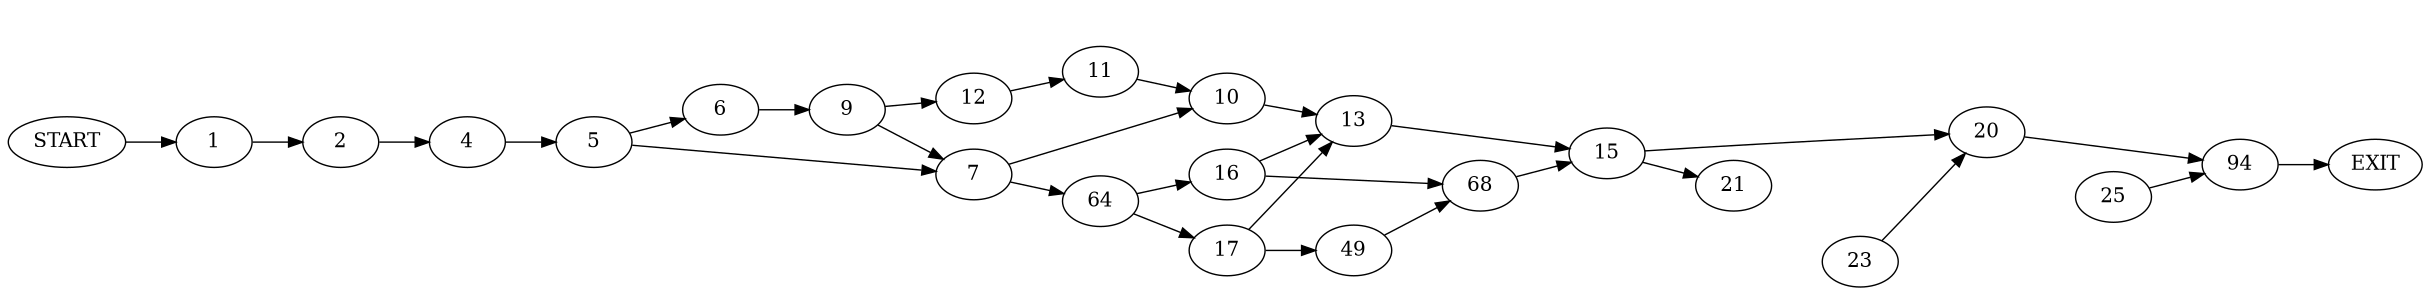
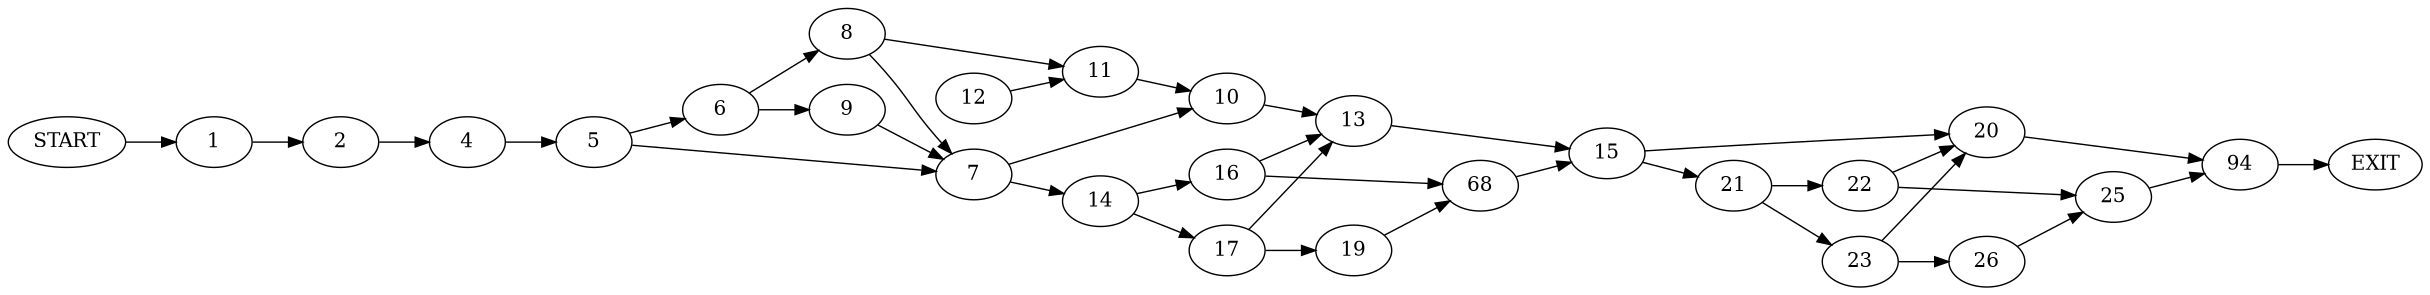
none -> (847, 34)
(903, 105) -> none
none -> (1860, 186)
(1100, 201) -> (1100, 201)
none -> (1791, 220)
(1354, 250) -> (1354, 250)
none -> (1987, 262)
